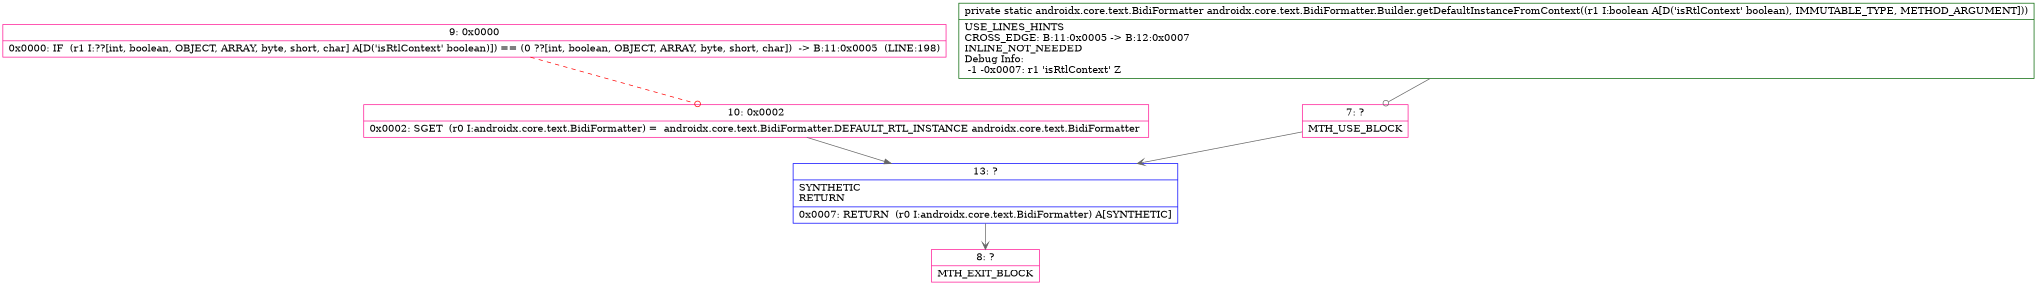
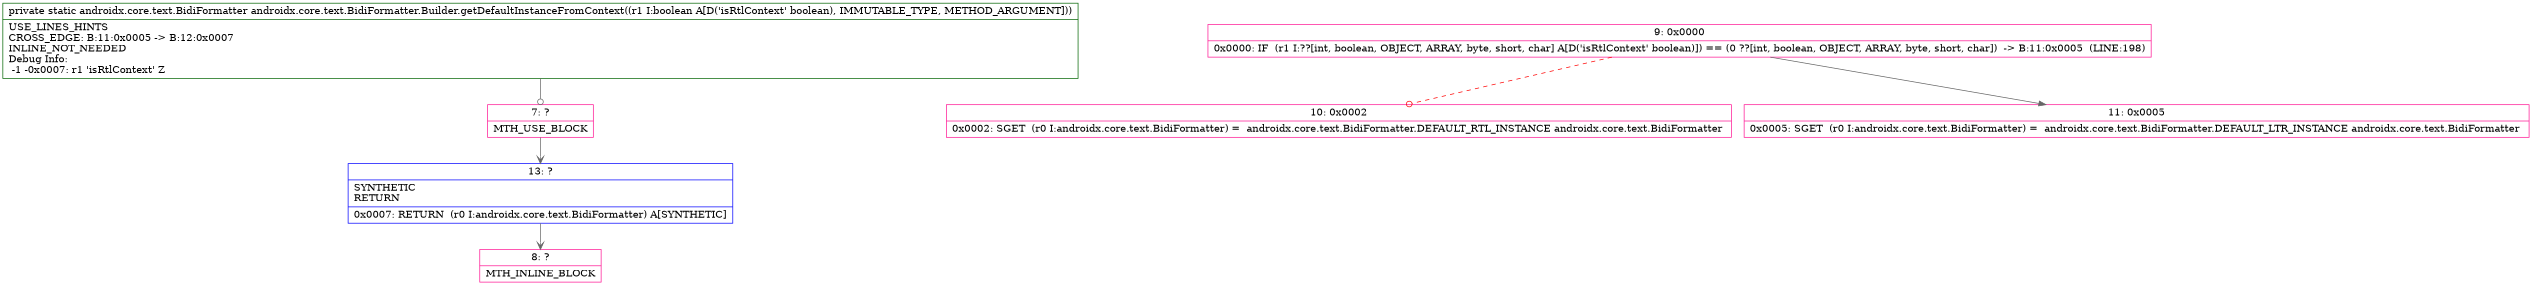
none -> (2137, 121)
(846, 149) -> none
(985, 274) -> (540, 274)
